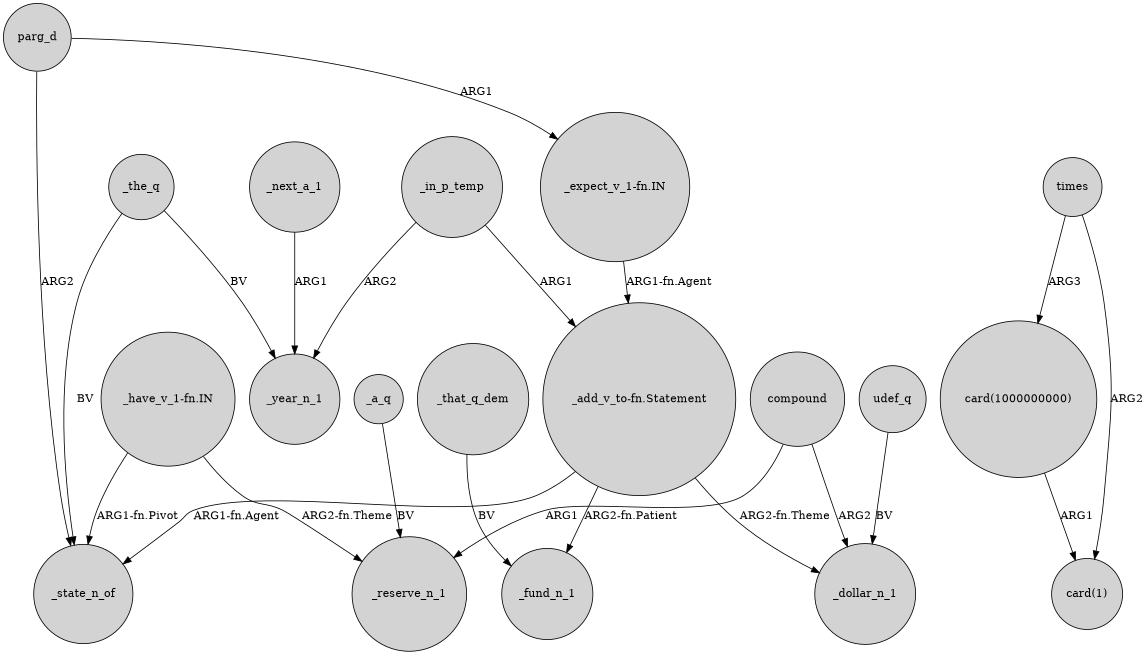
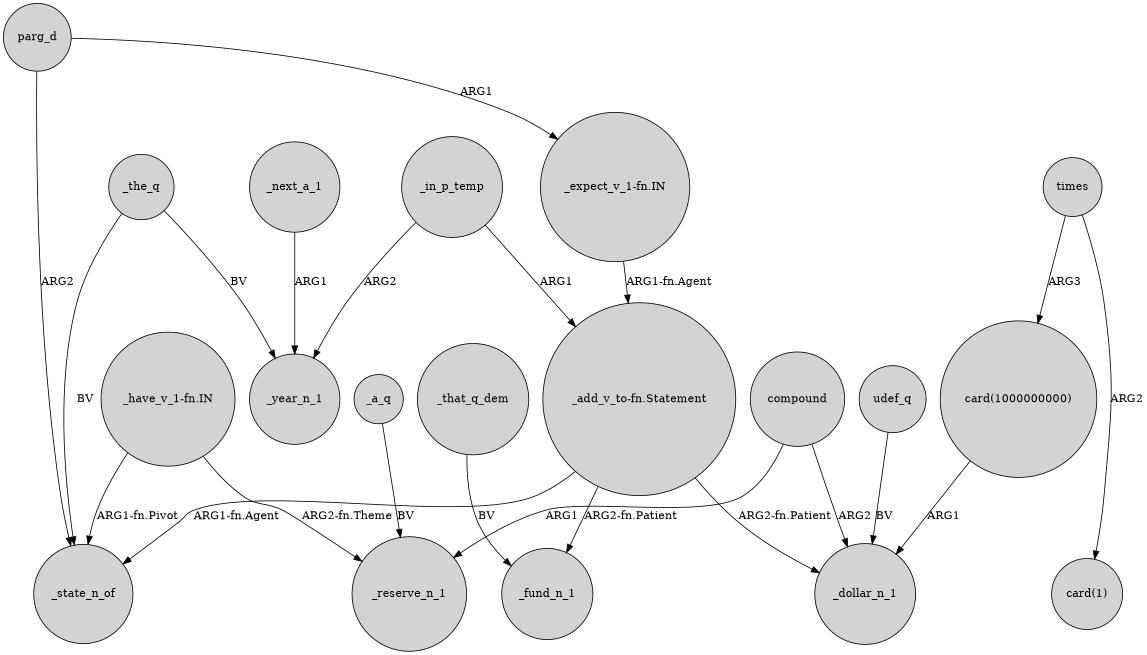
(1059, 513) -> (936, 504)
(785, 516) -> (785, 516)
